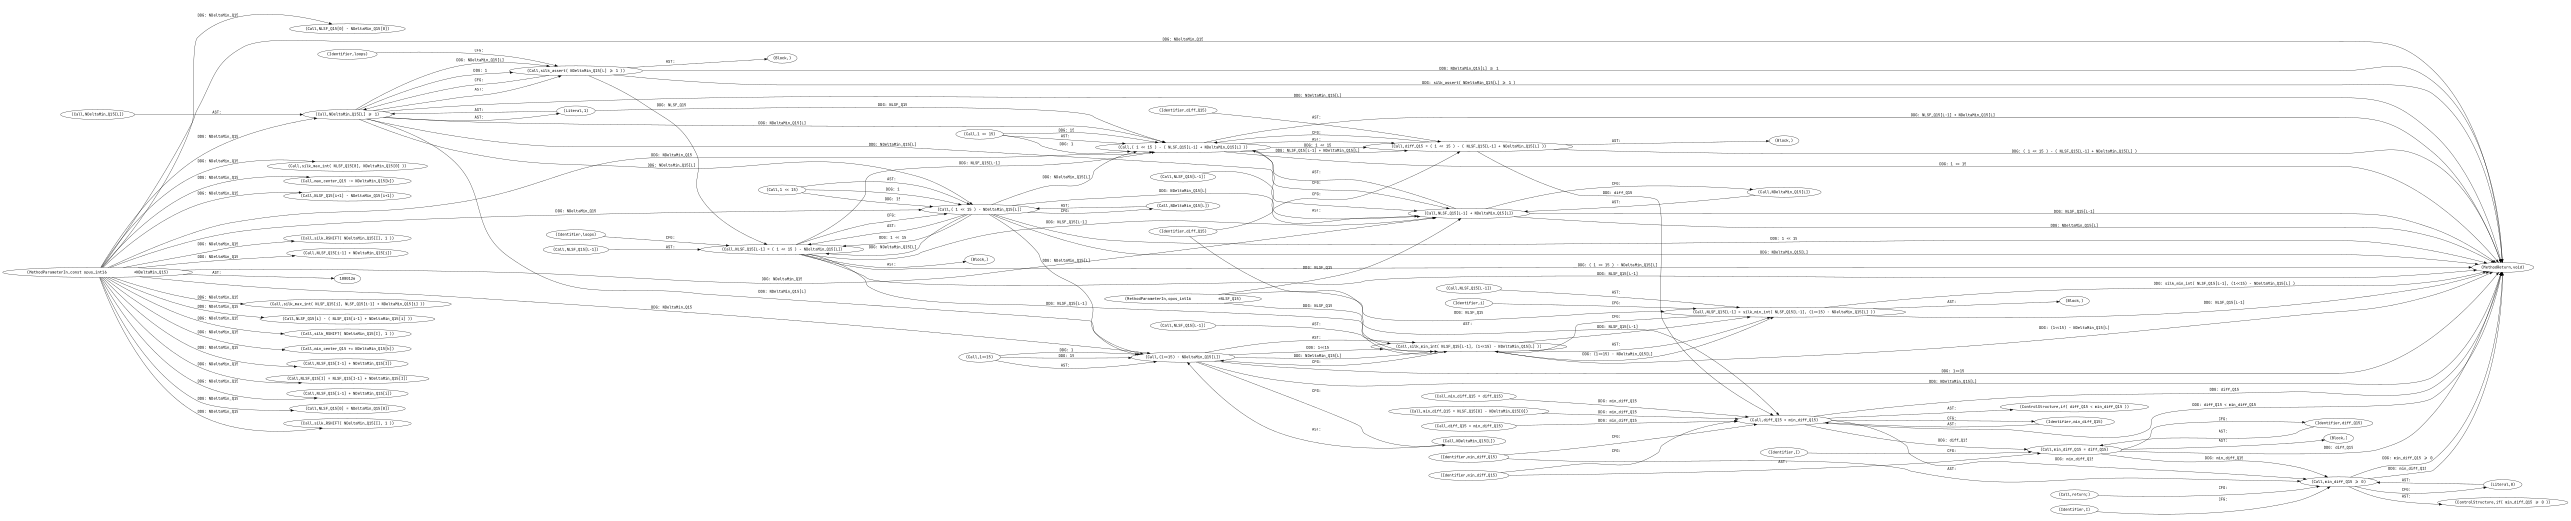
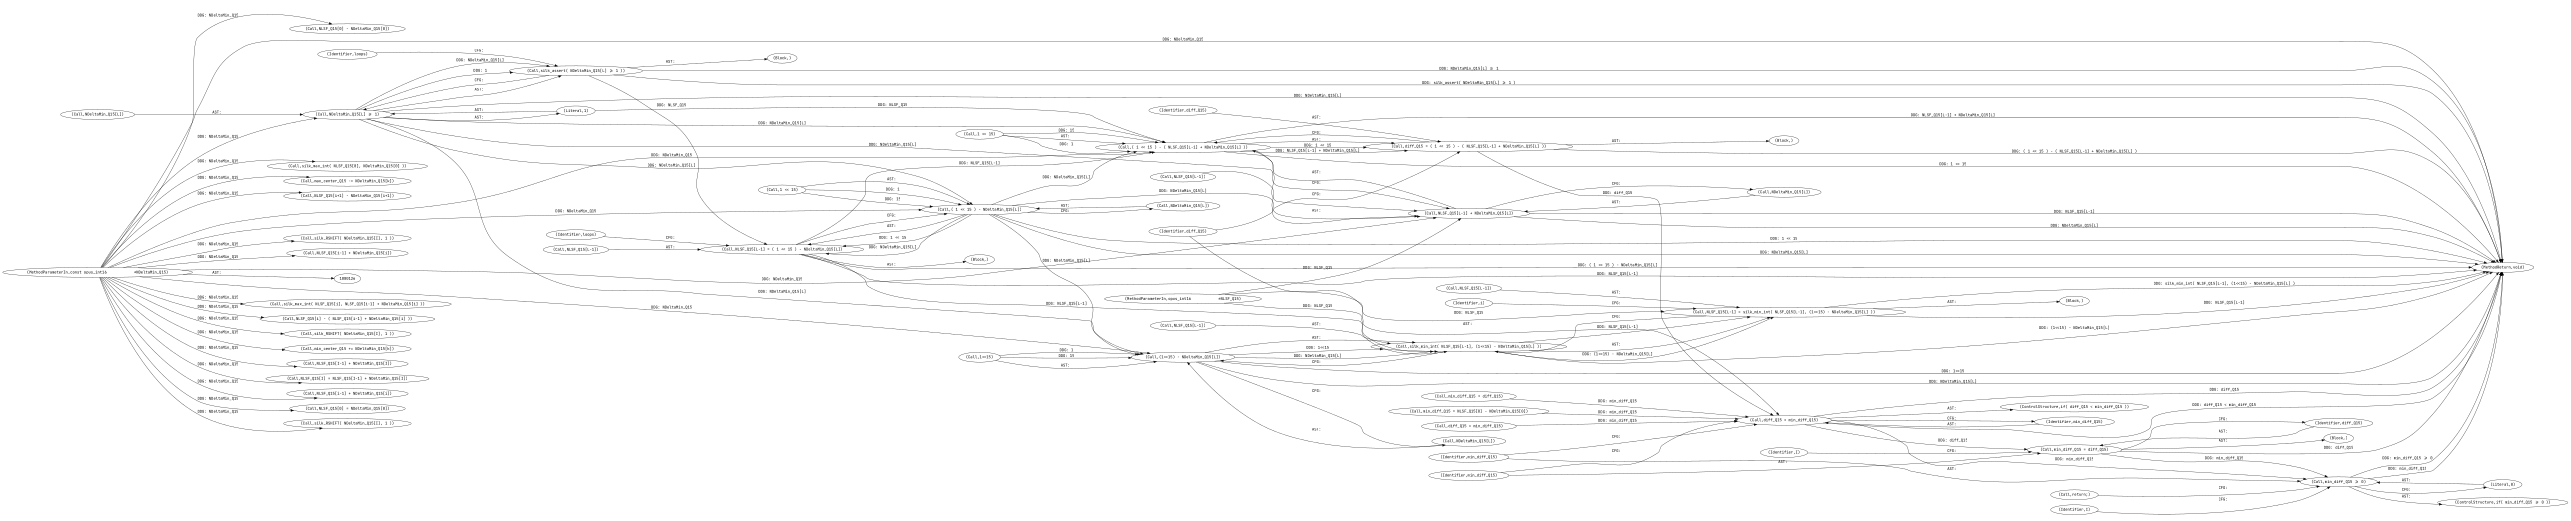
(1118, 222) -> none
